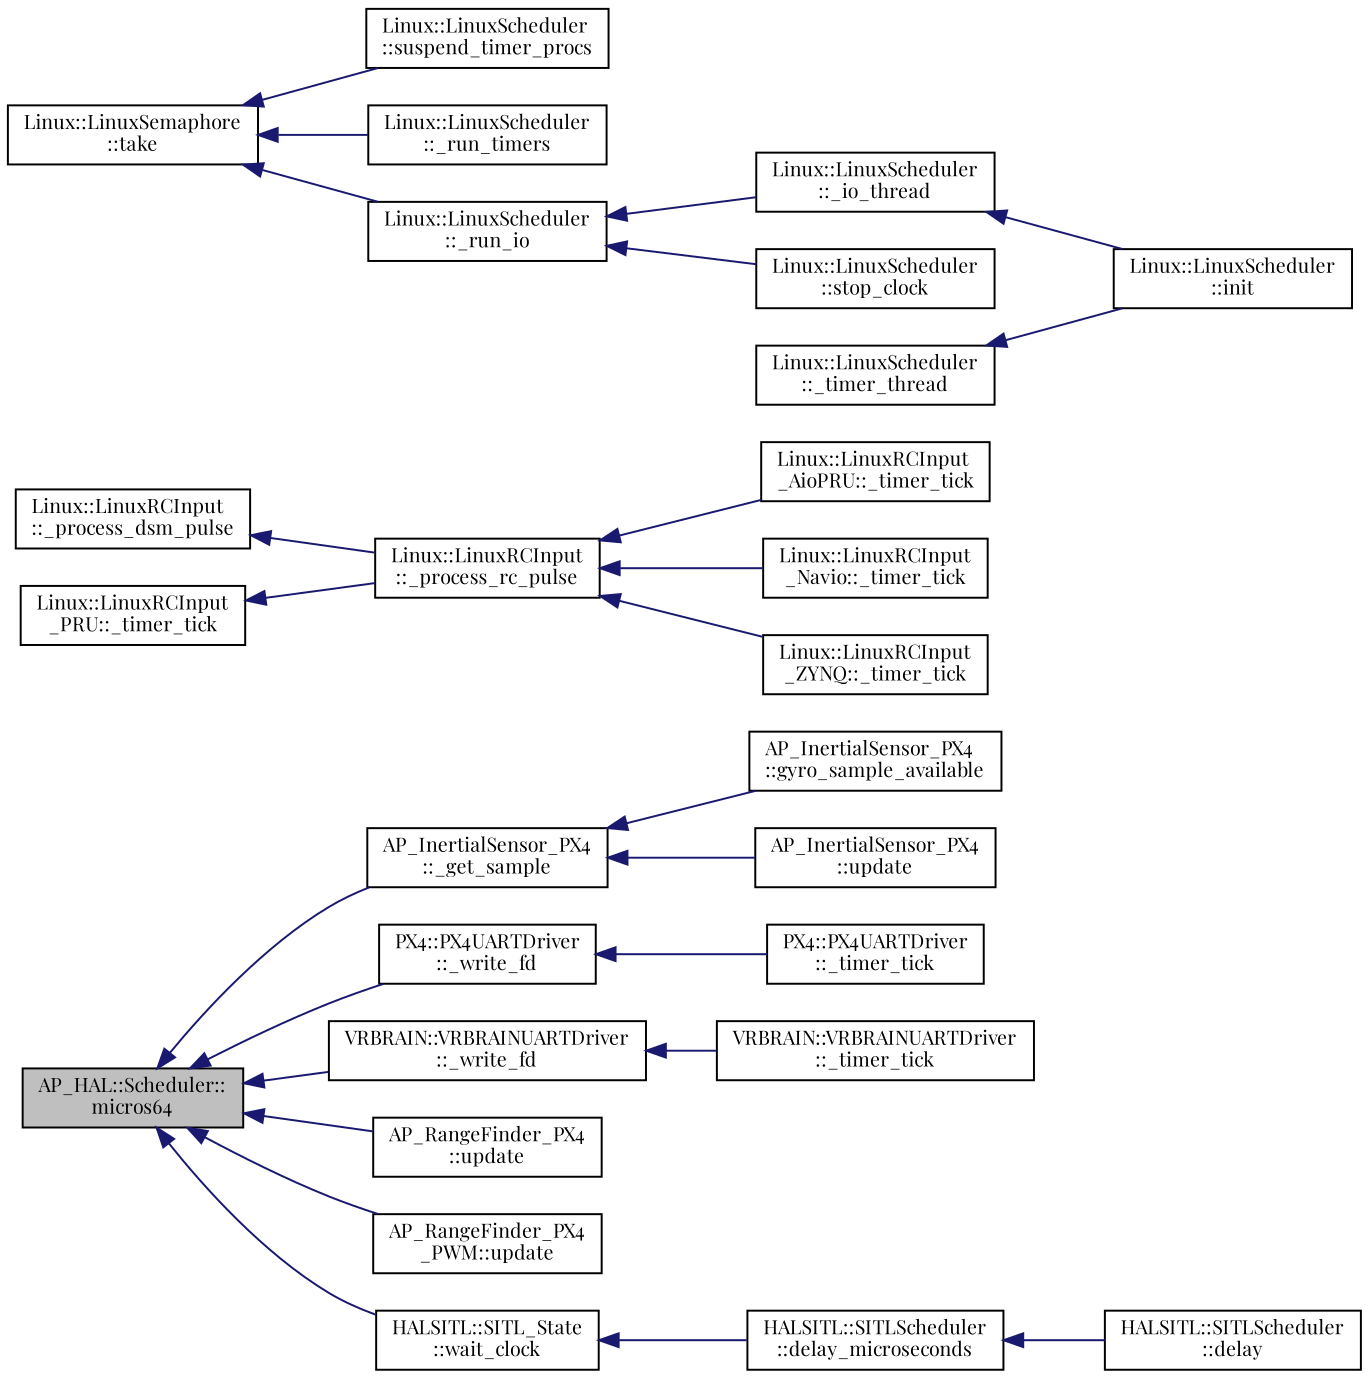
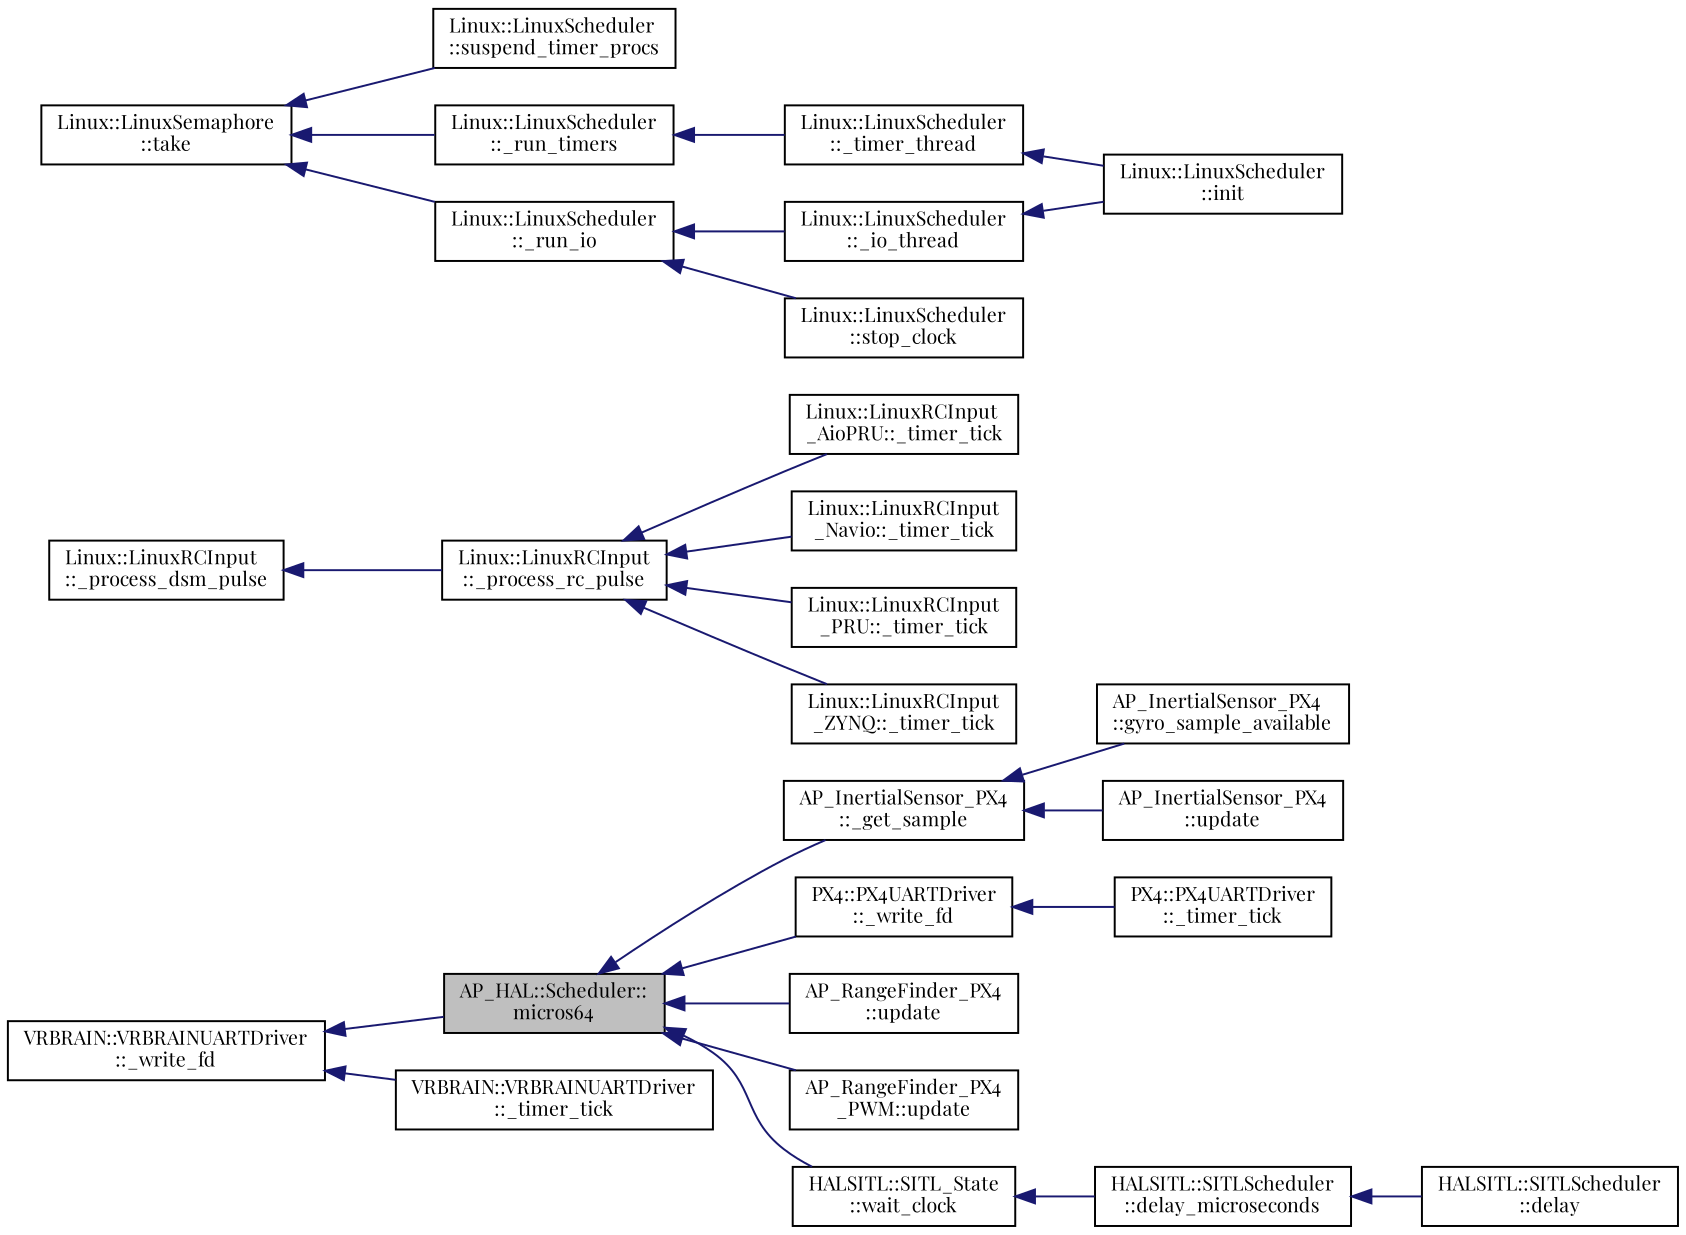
none -> (740, 135)
(320, 590) -> (739, 595)
(296, 1076) -> (394, 1023)
